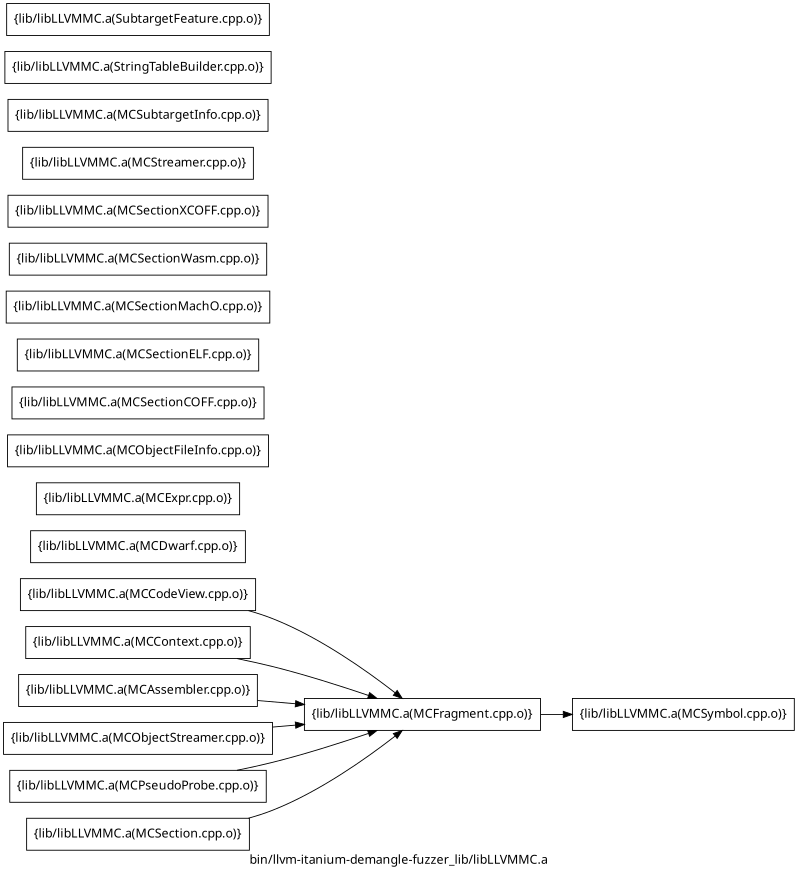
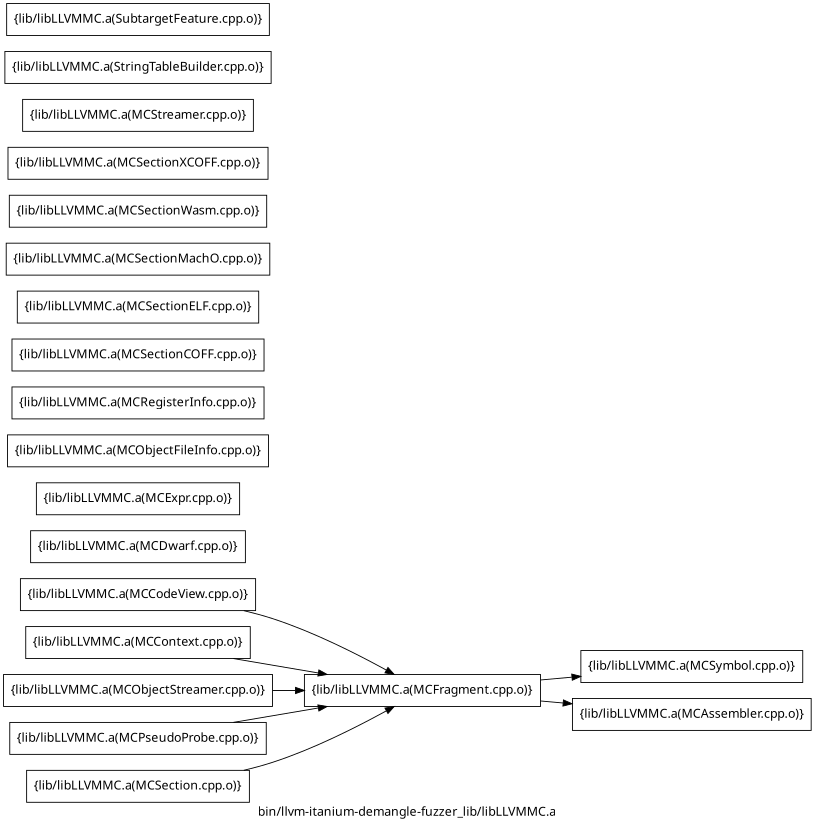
(138, 115) -> none
none -> (138, 403)
(276, 702) -> (552, 702)
